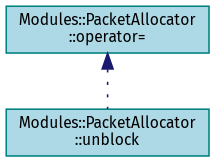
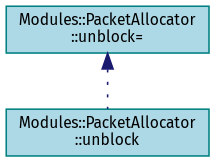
(108, 30) -> (108, 30)
